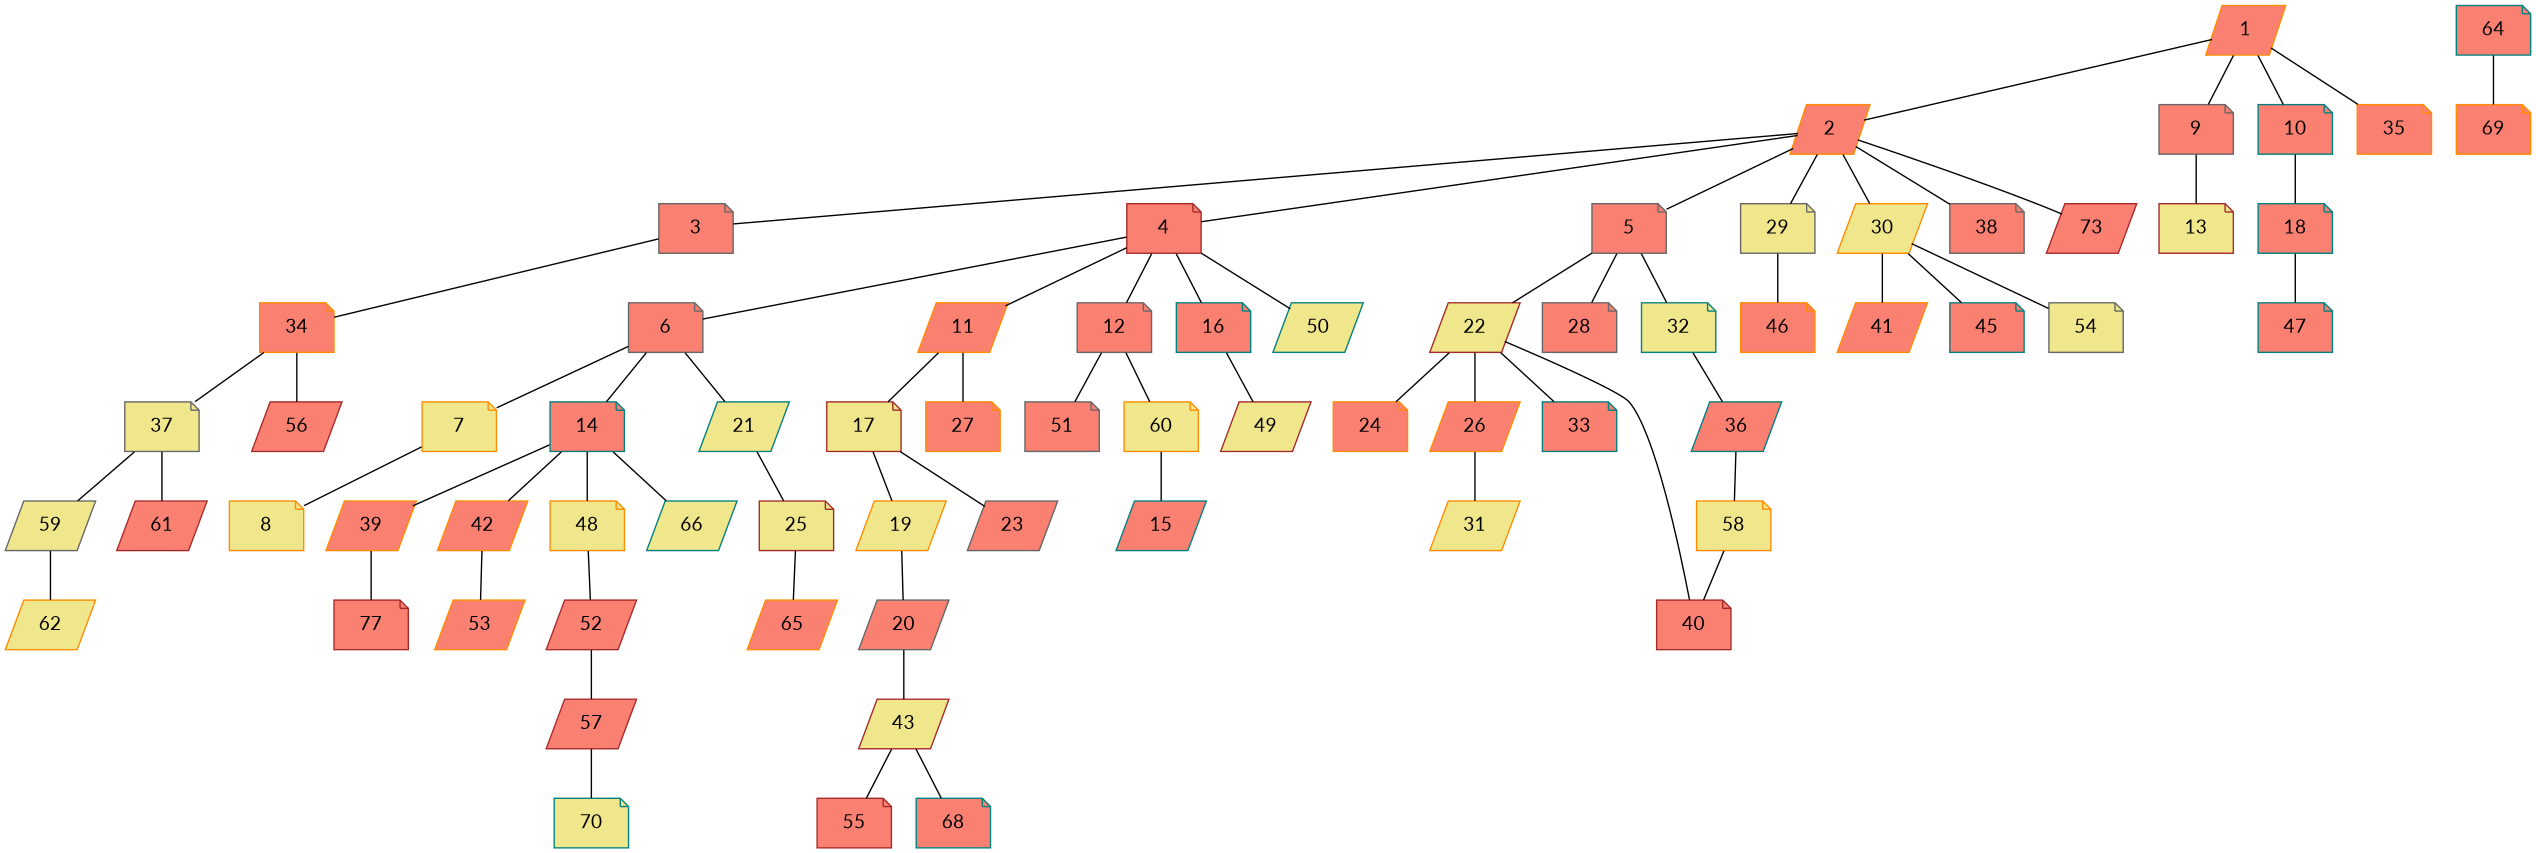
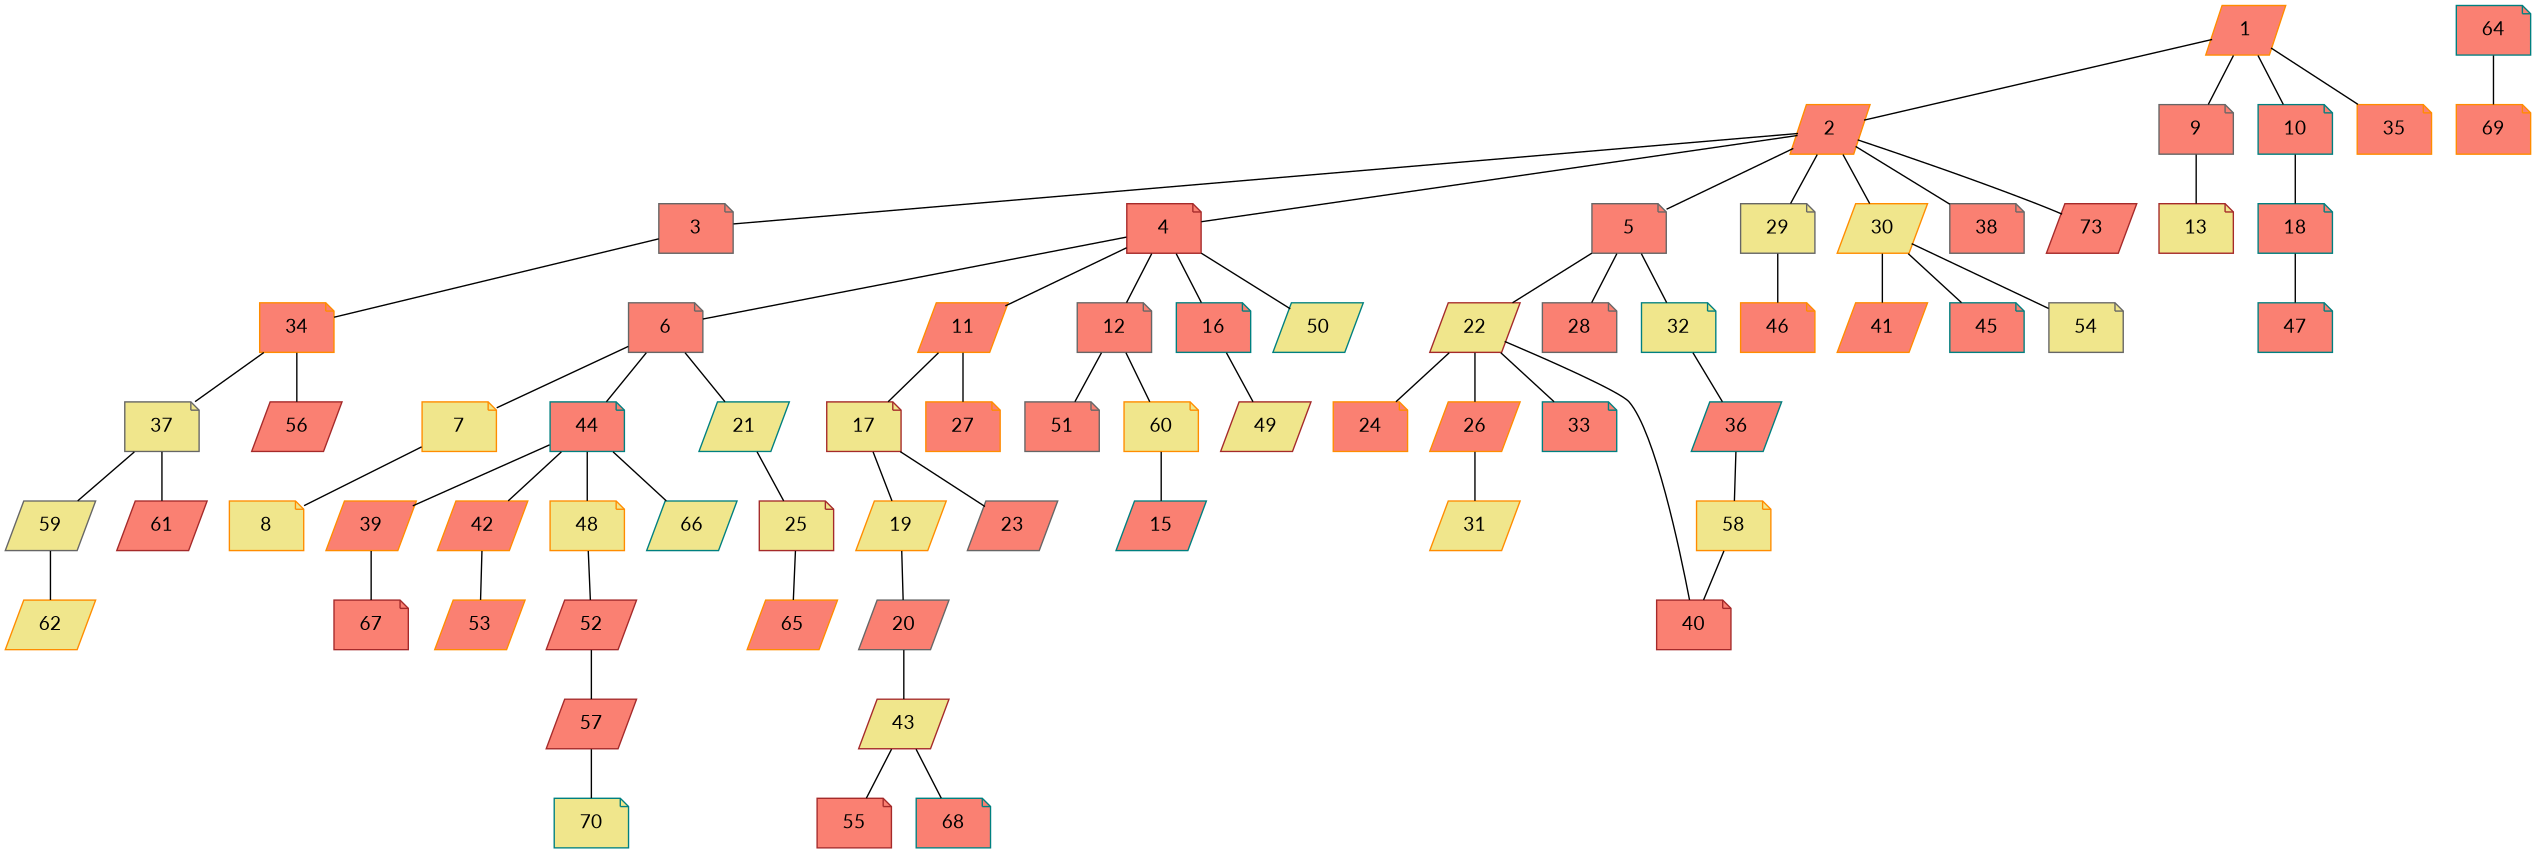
(587, 427) -> (587, 427)
(371, 625) -> (371, 625)
